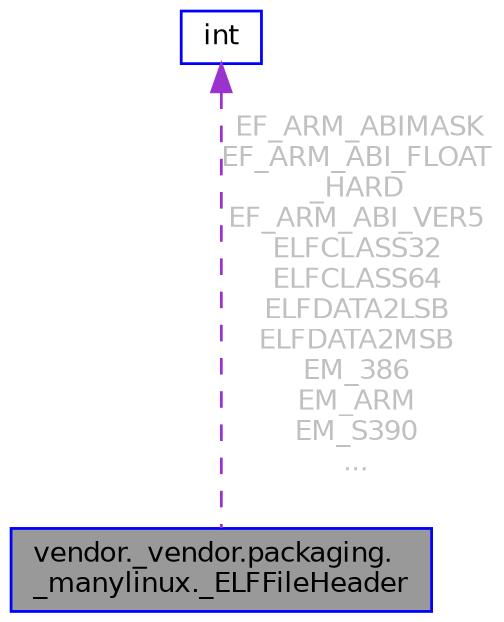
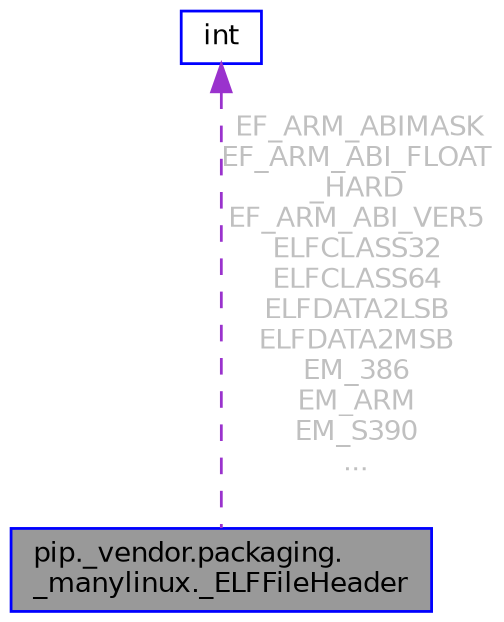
(221, 570) -> (221, 570)
